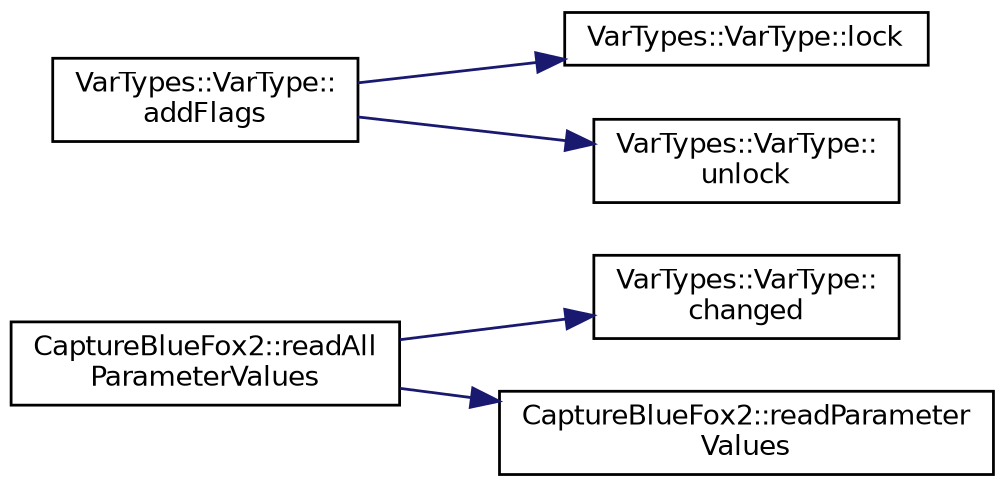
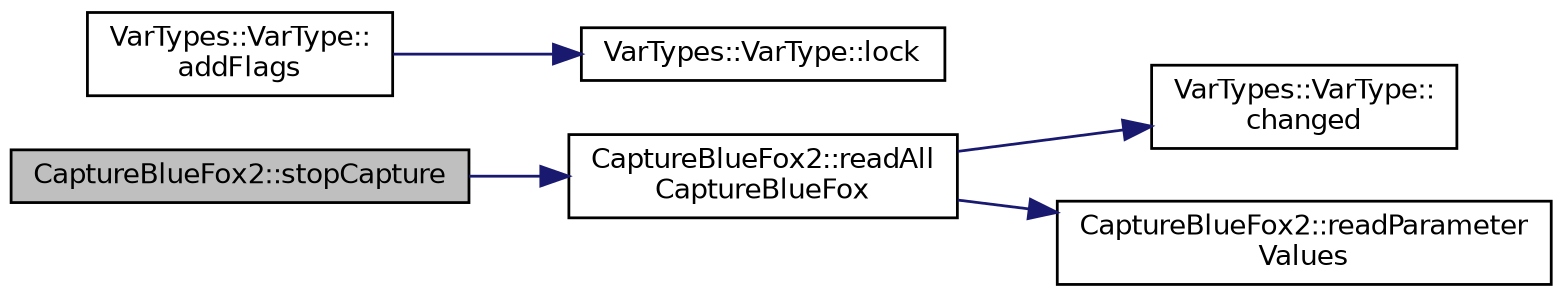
(746, 161) -> none
none -> (240, 176)
(205, 364) -> (763, 176)
